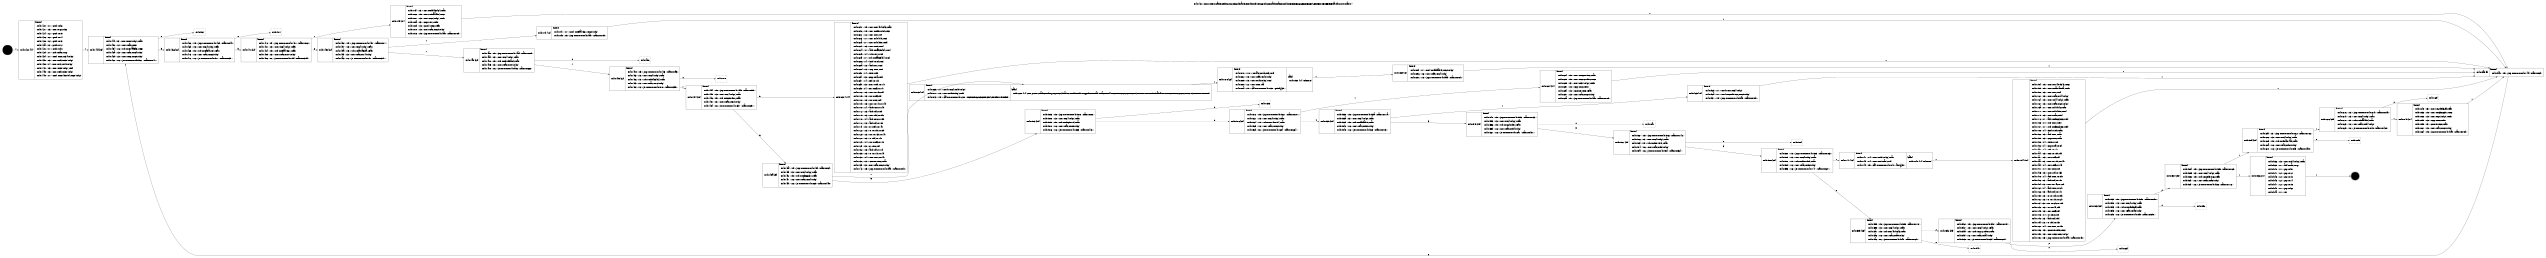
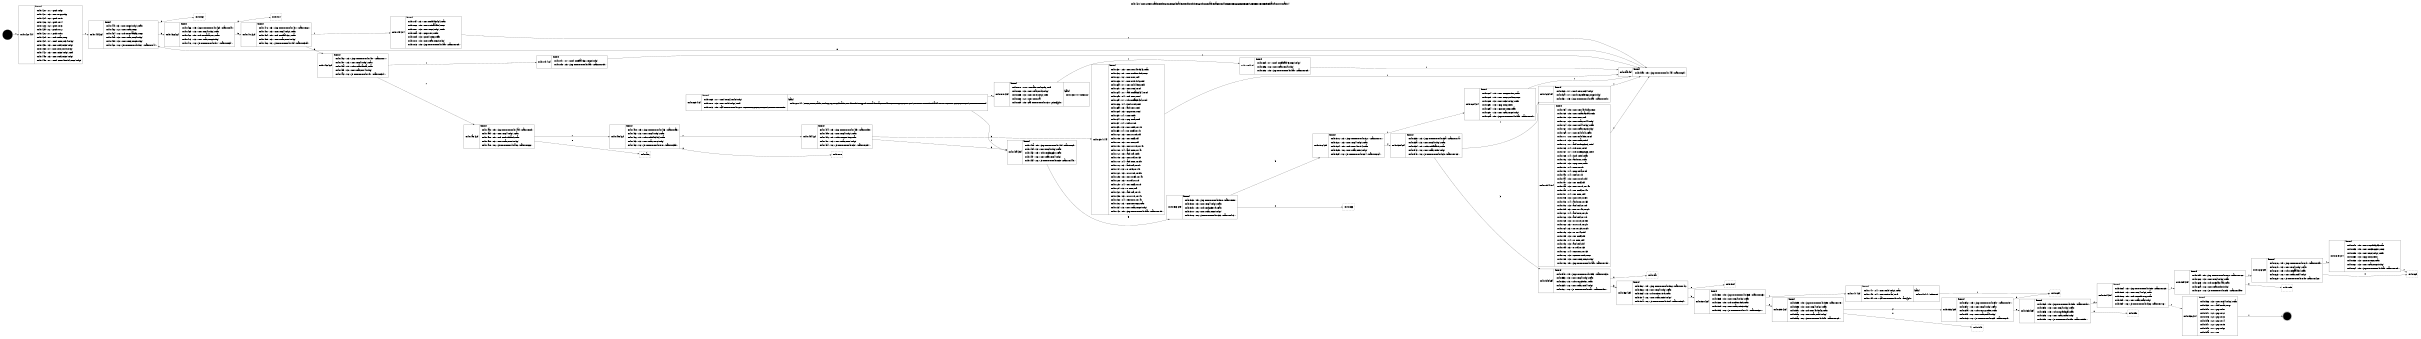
(2485, 91) -> (2403, 271)
(908, 120) -> (989, 131)
(1972, 161) -> (1994, 293)
